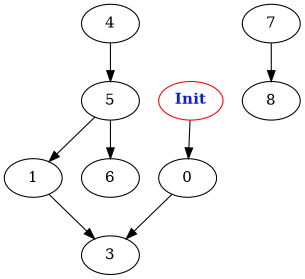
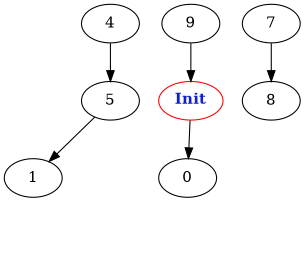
none -> (191, 24)
(110, 178) -> none
(110, 255) -> none
